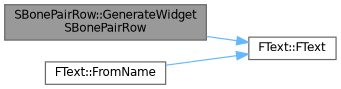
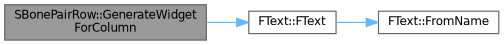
(106, 22) -> (106, 22)
(201, 60) -> (351, 22)
